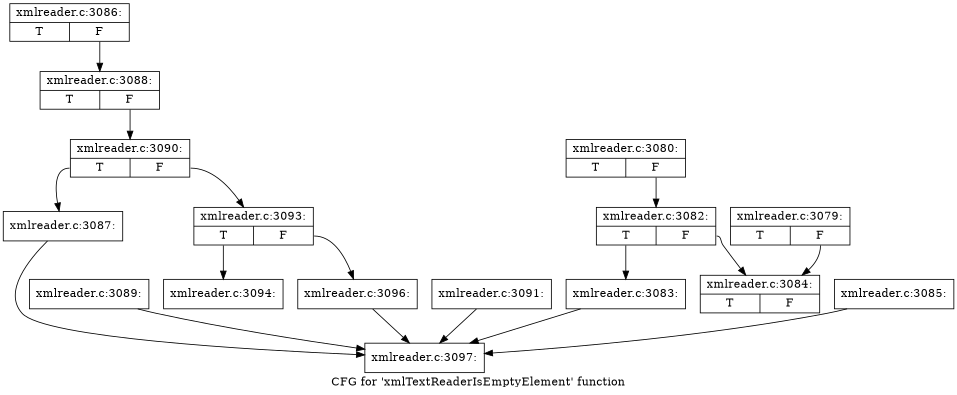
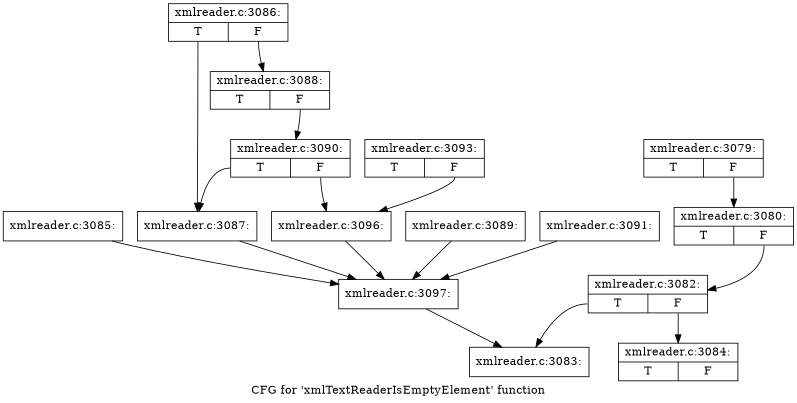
none -> (198, 122)
(218, 178) -> (322, 190)
(817, 259) -> (734, 188)
(223, 294) -> none
(529, 325) -> (460, 326)
